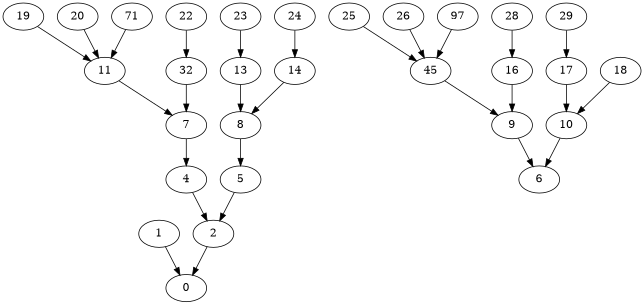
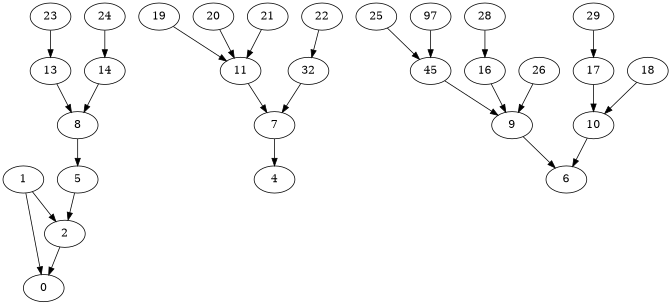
(132, 17) -> (268, 17)
(415, 40) -> (527, 95)
(198, 203) -> (42, 204)
